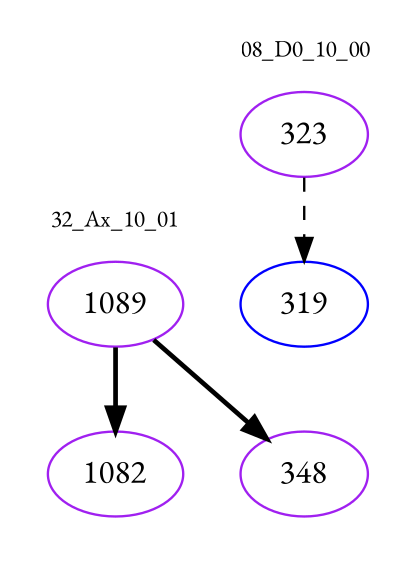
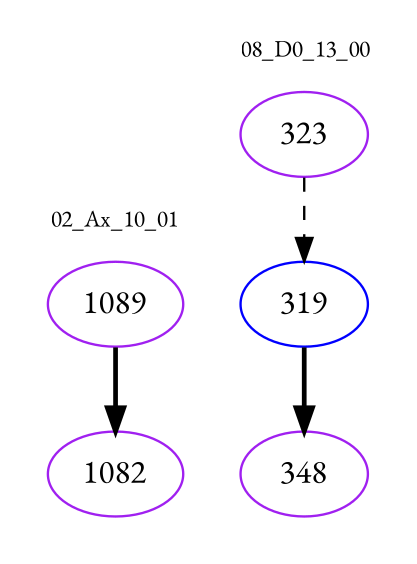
(305, 51) -> (305, 51)
(116, 221) -> (116, 221)
(187, 369) -> (304, 378)
